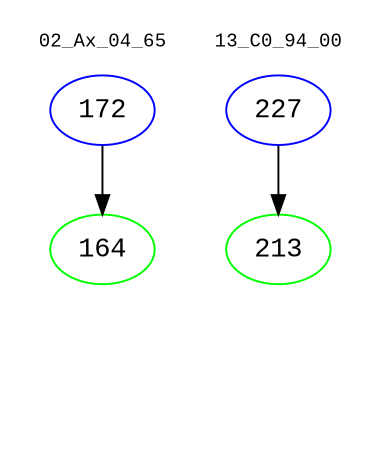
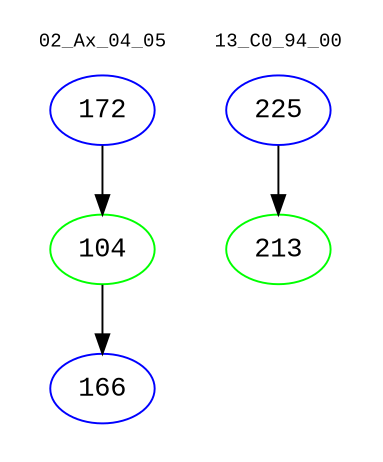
(103, 42) -> (103, 42)
(278, 110) -> (278, 110)
(102, 249) -> (102, 249)
none -> (102, 389)
